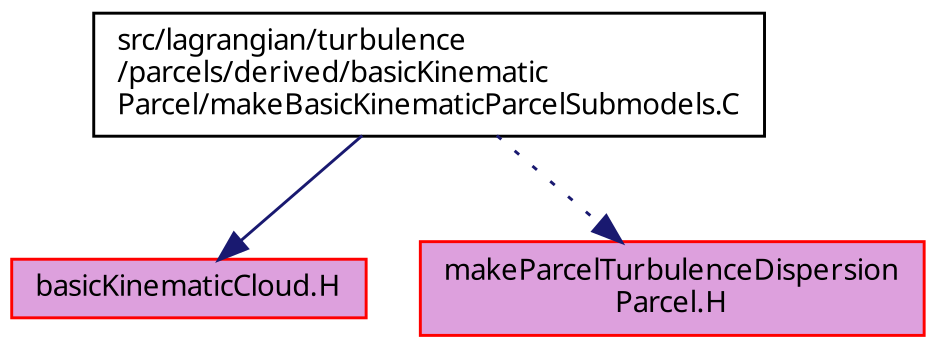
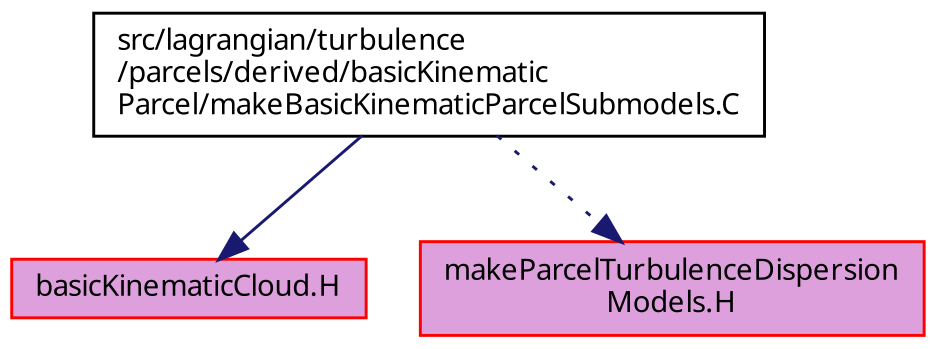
(672, 289) -> (672, 289)
